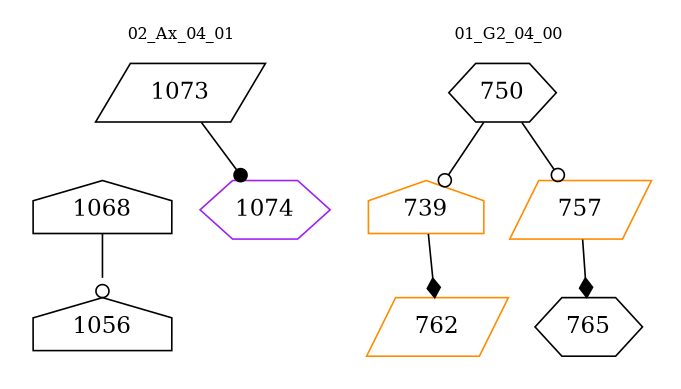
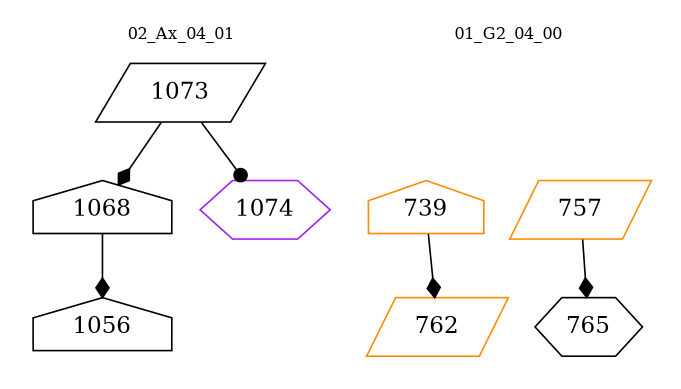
(503, 93) -> none
none -> (145, 146)
(102, 256) -> (102, 256)
